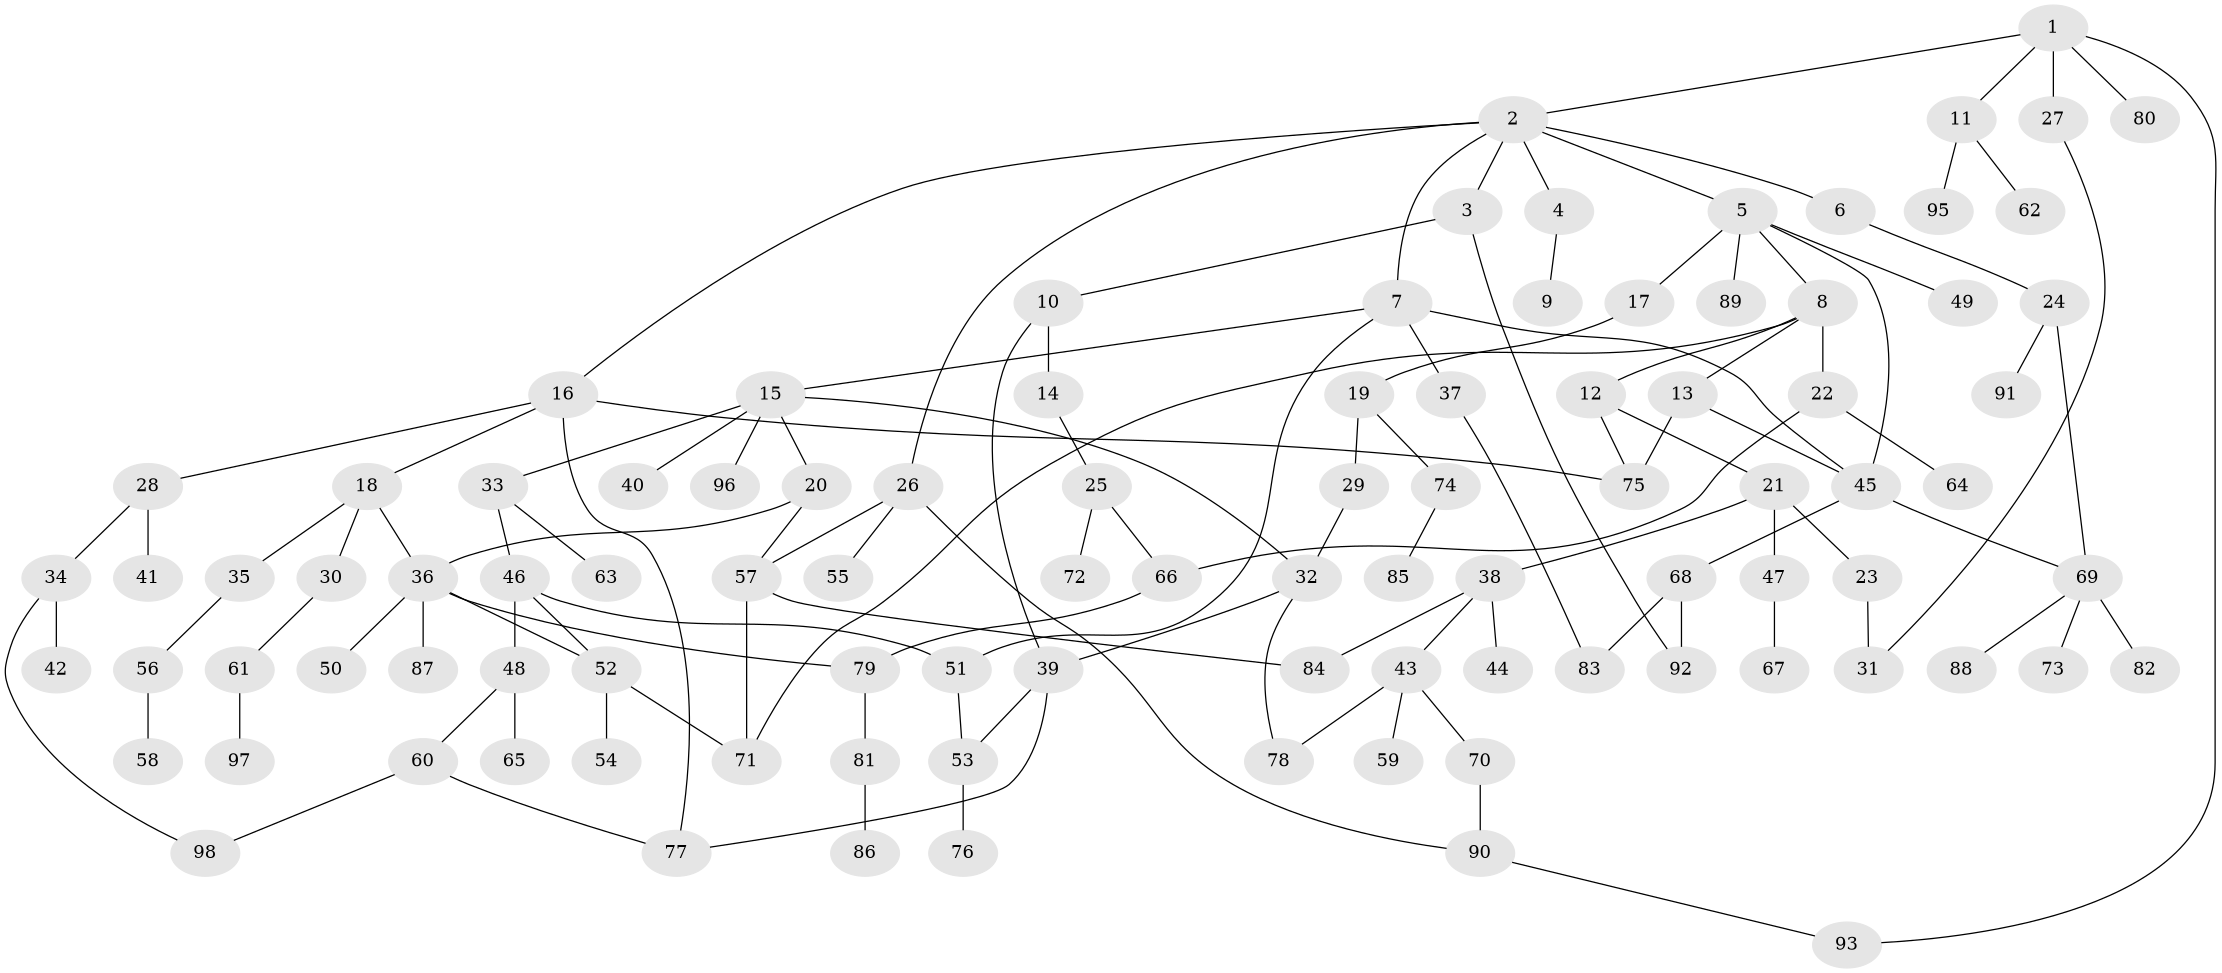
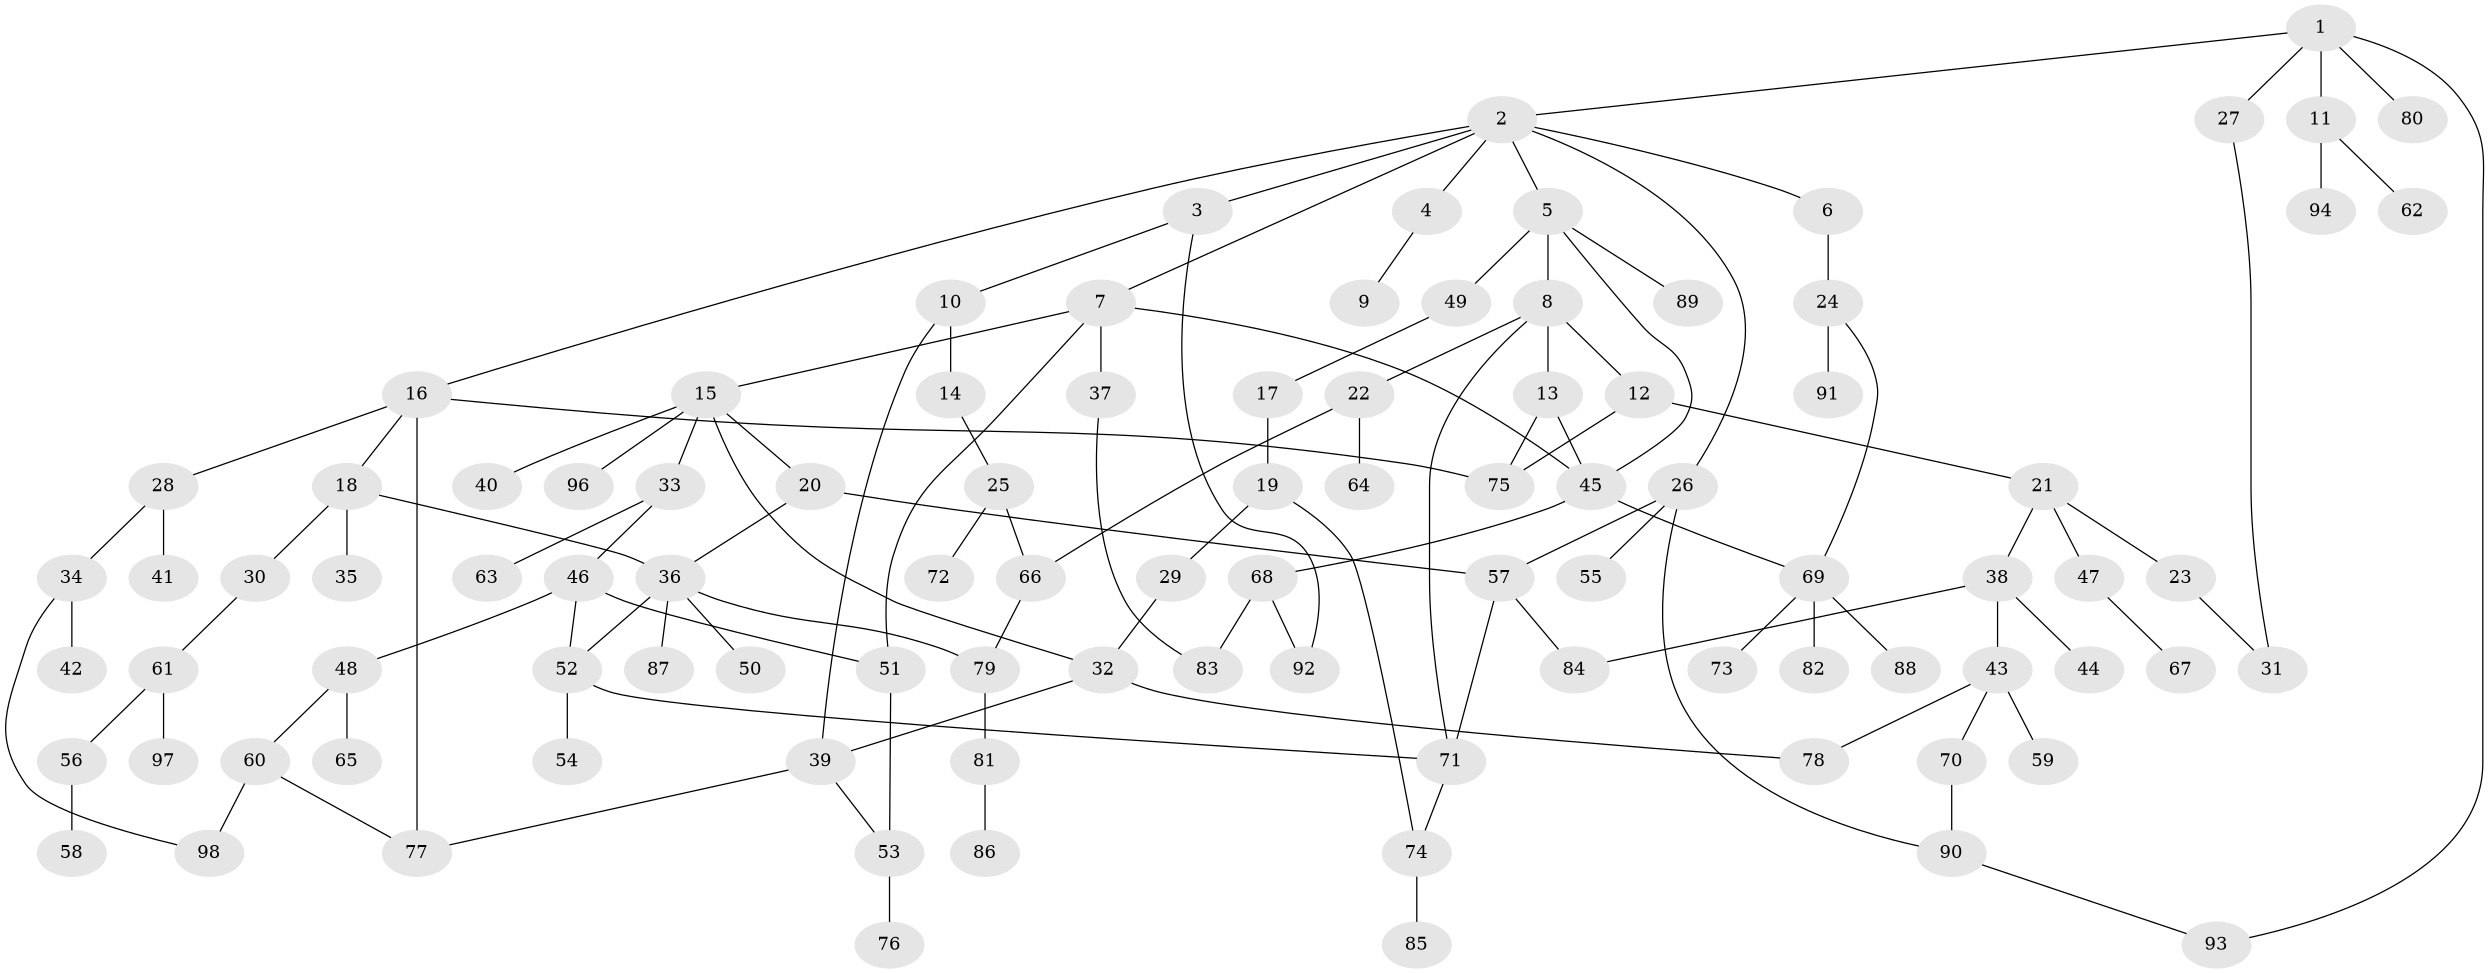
(1939, 211) -> (2321, 211)
(1691, 257) -> (1365, 347)
(194, 624) -> (118, 716)
none -> (1434, 807)
